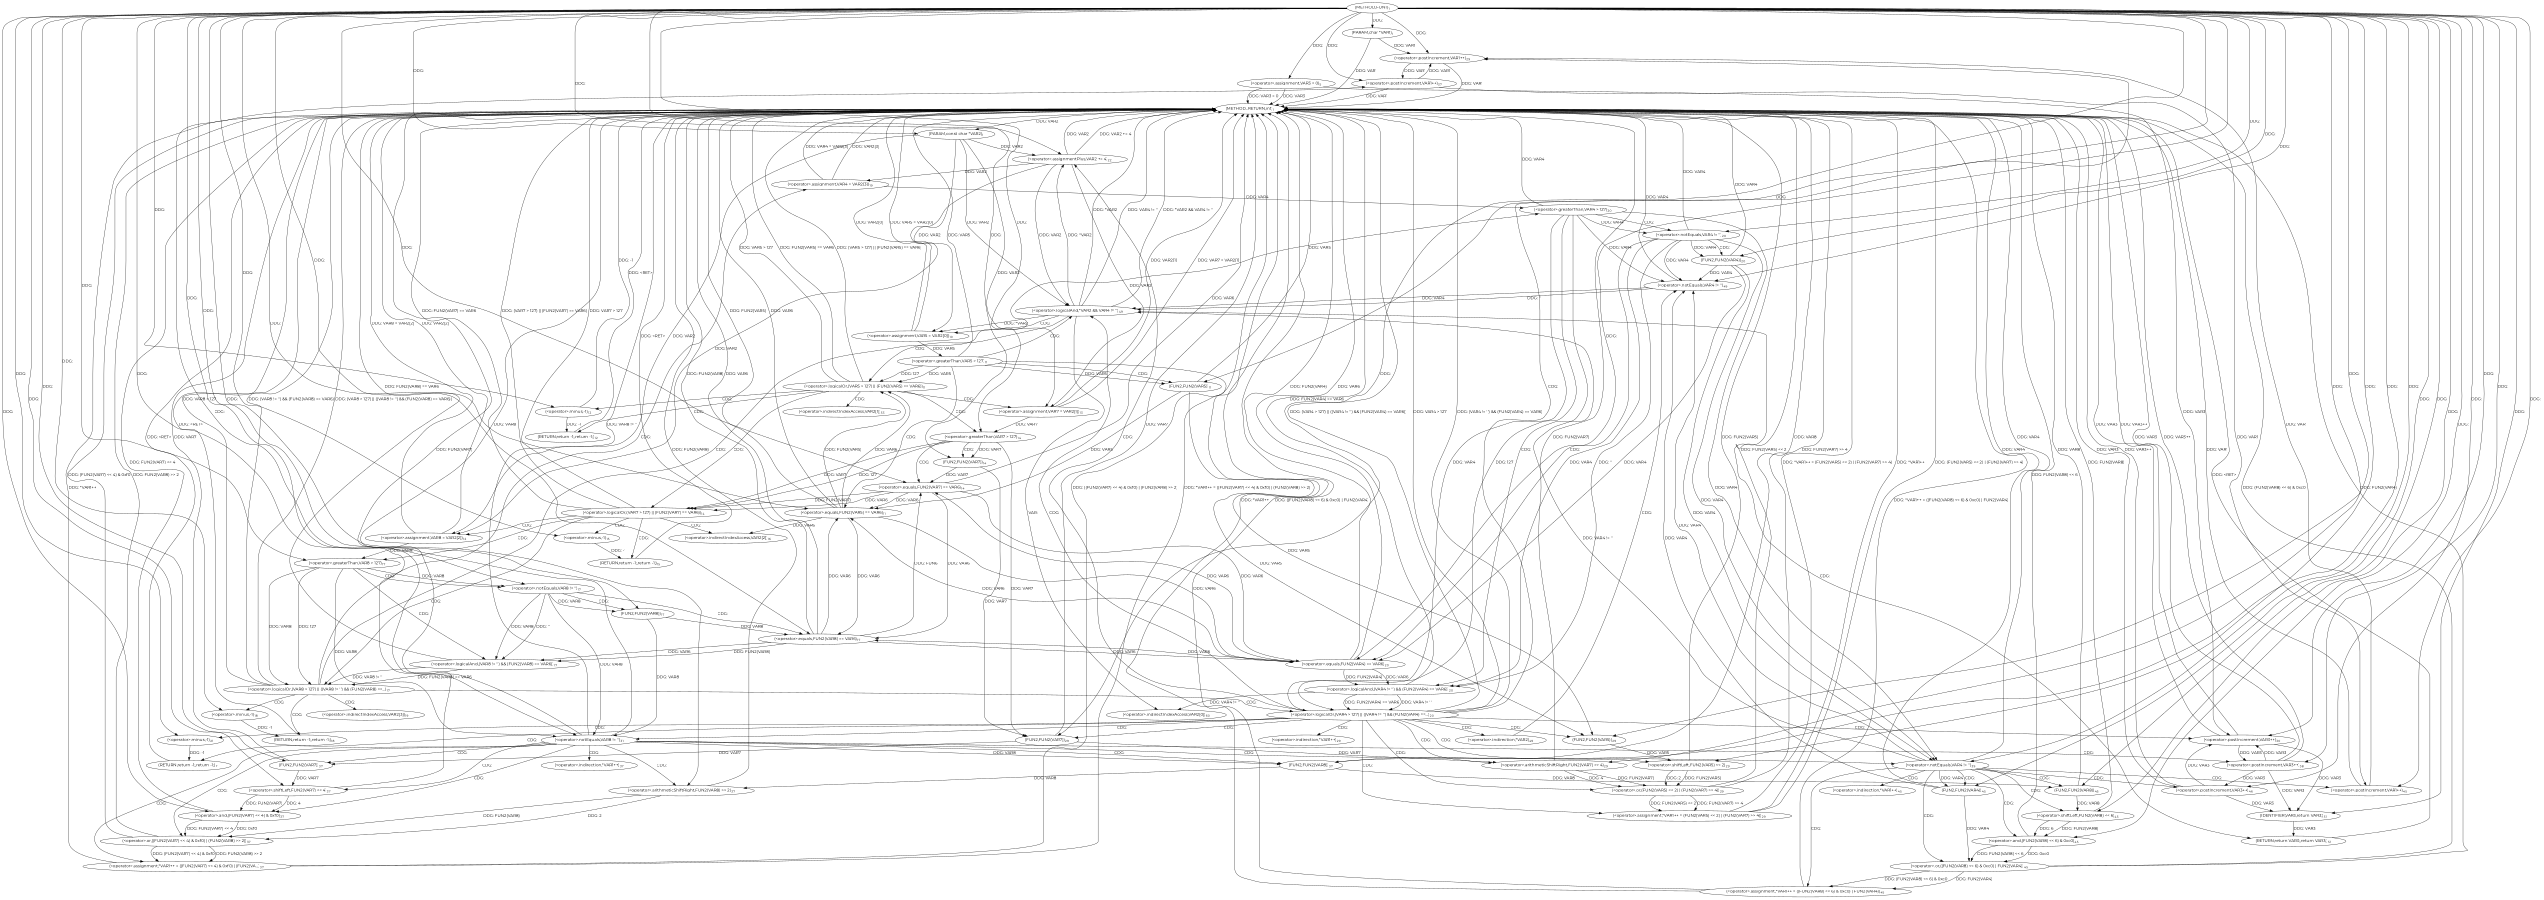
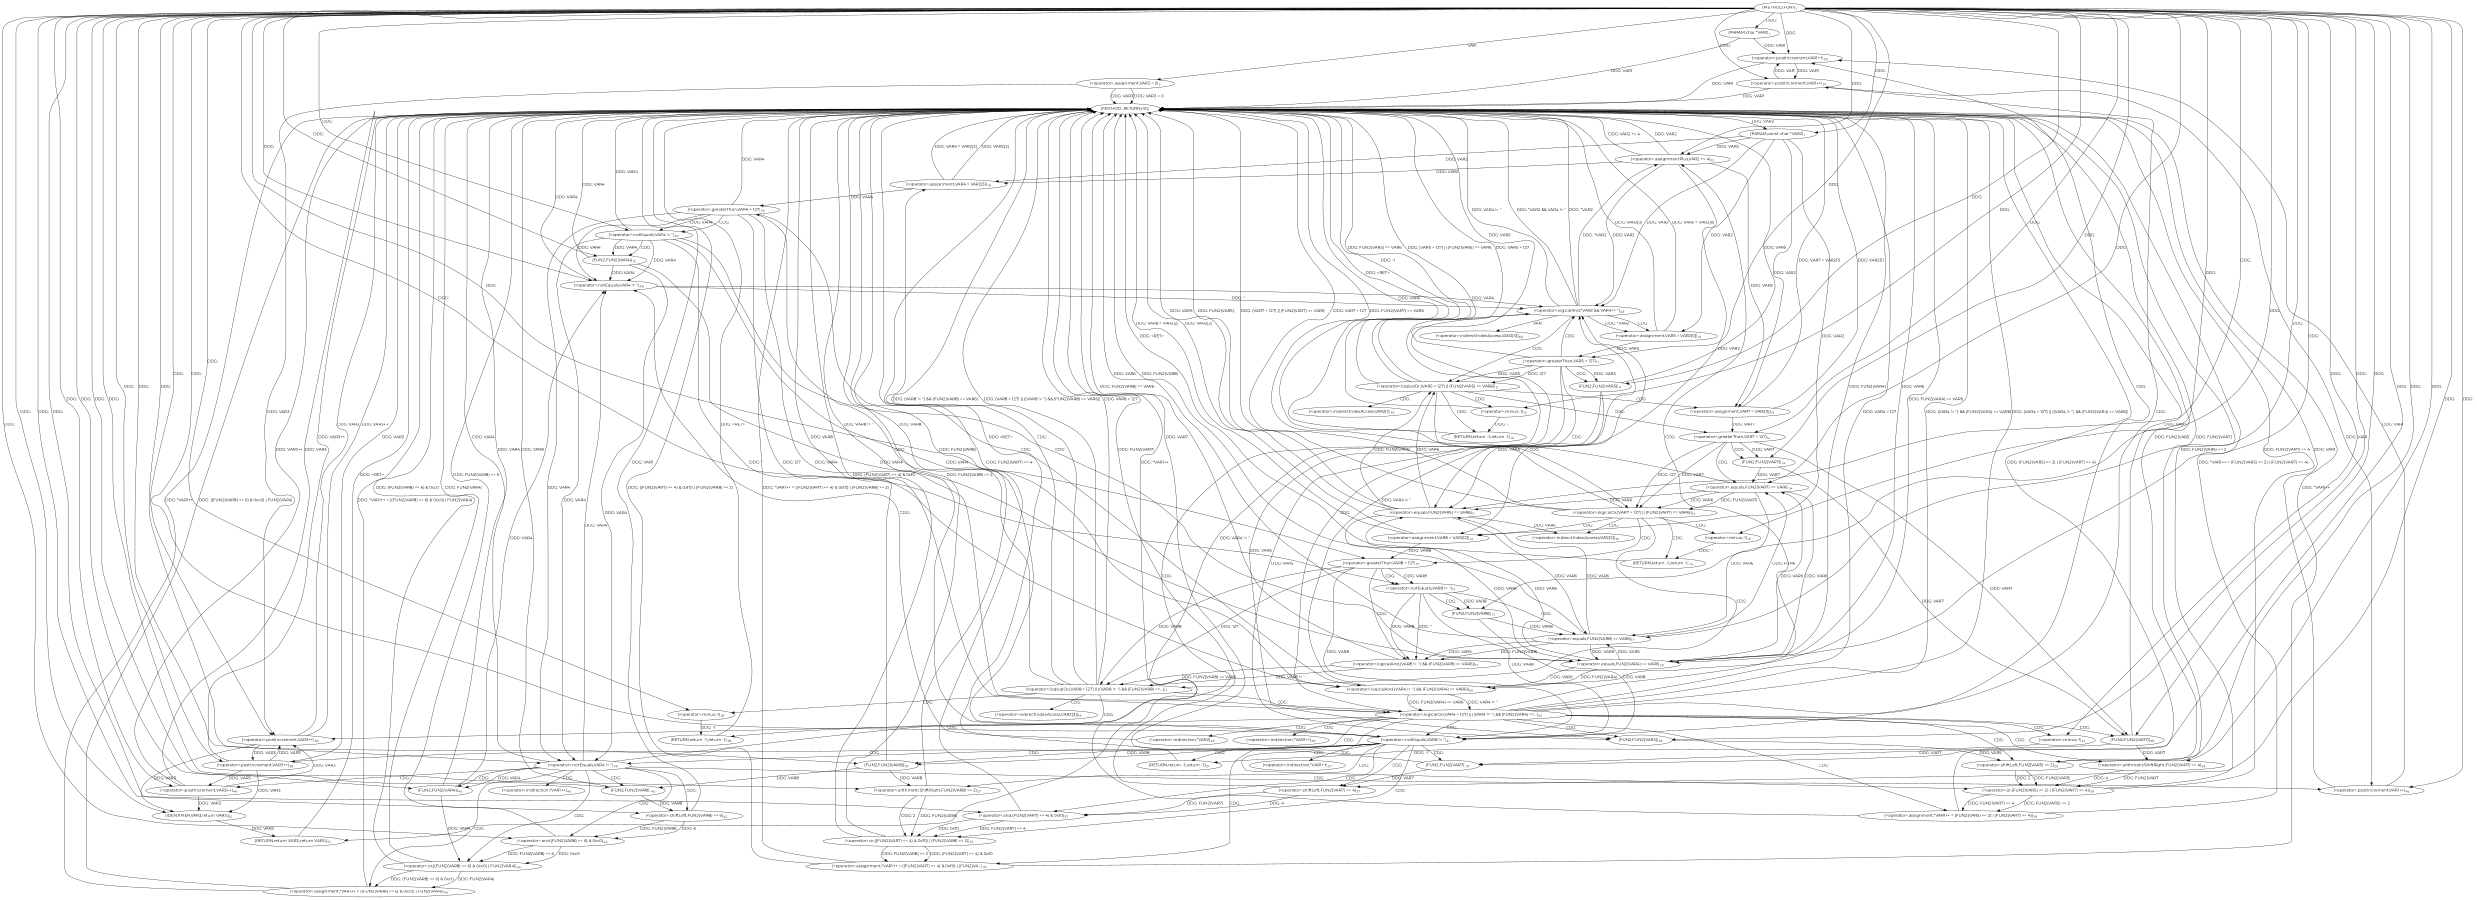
(1318, 46) -> (1473, 46)
none -> (1371, 159)
none -> (1799, 206)
(2106, 462) -> (643, 462)
(1250, 696) -> (1453, 461)
